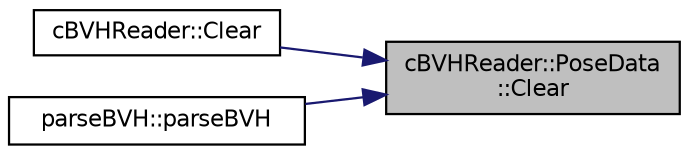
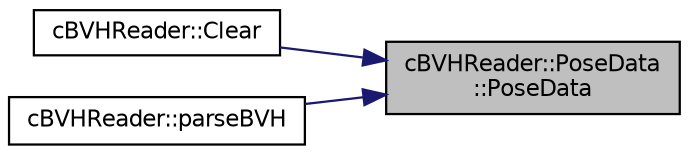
(533, 78) -> (533, 78)
(157, 121) -> (157, 121)
